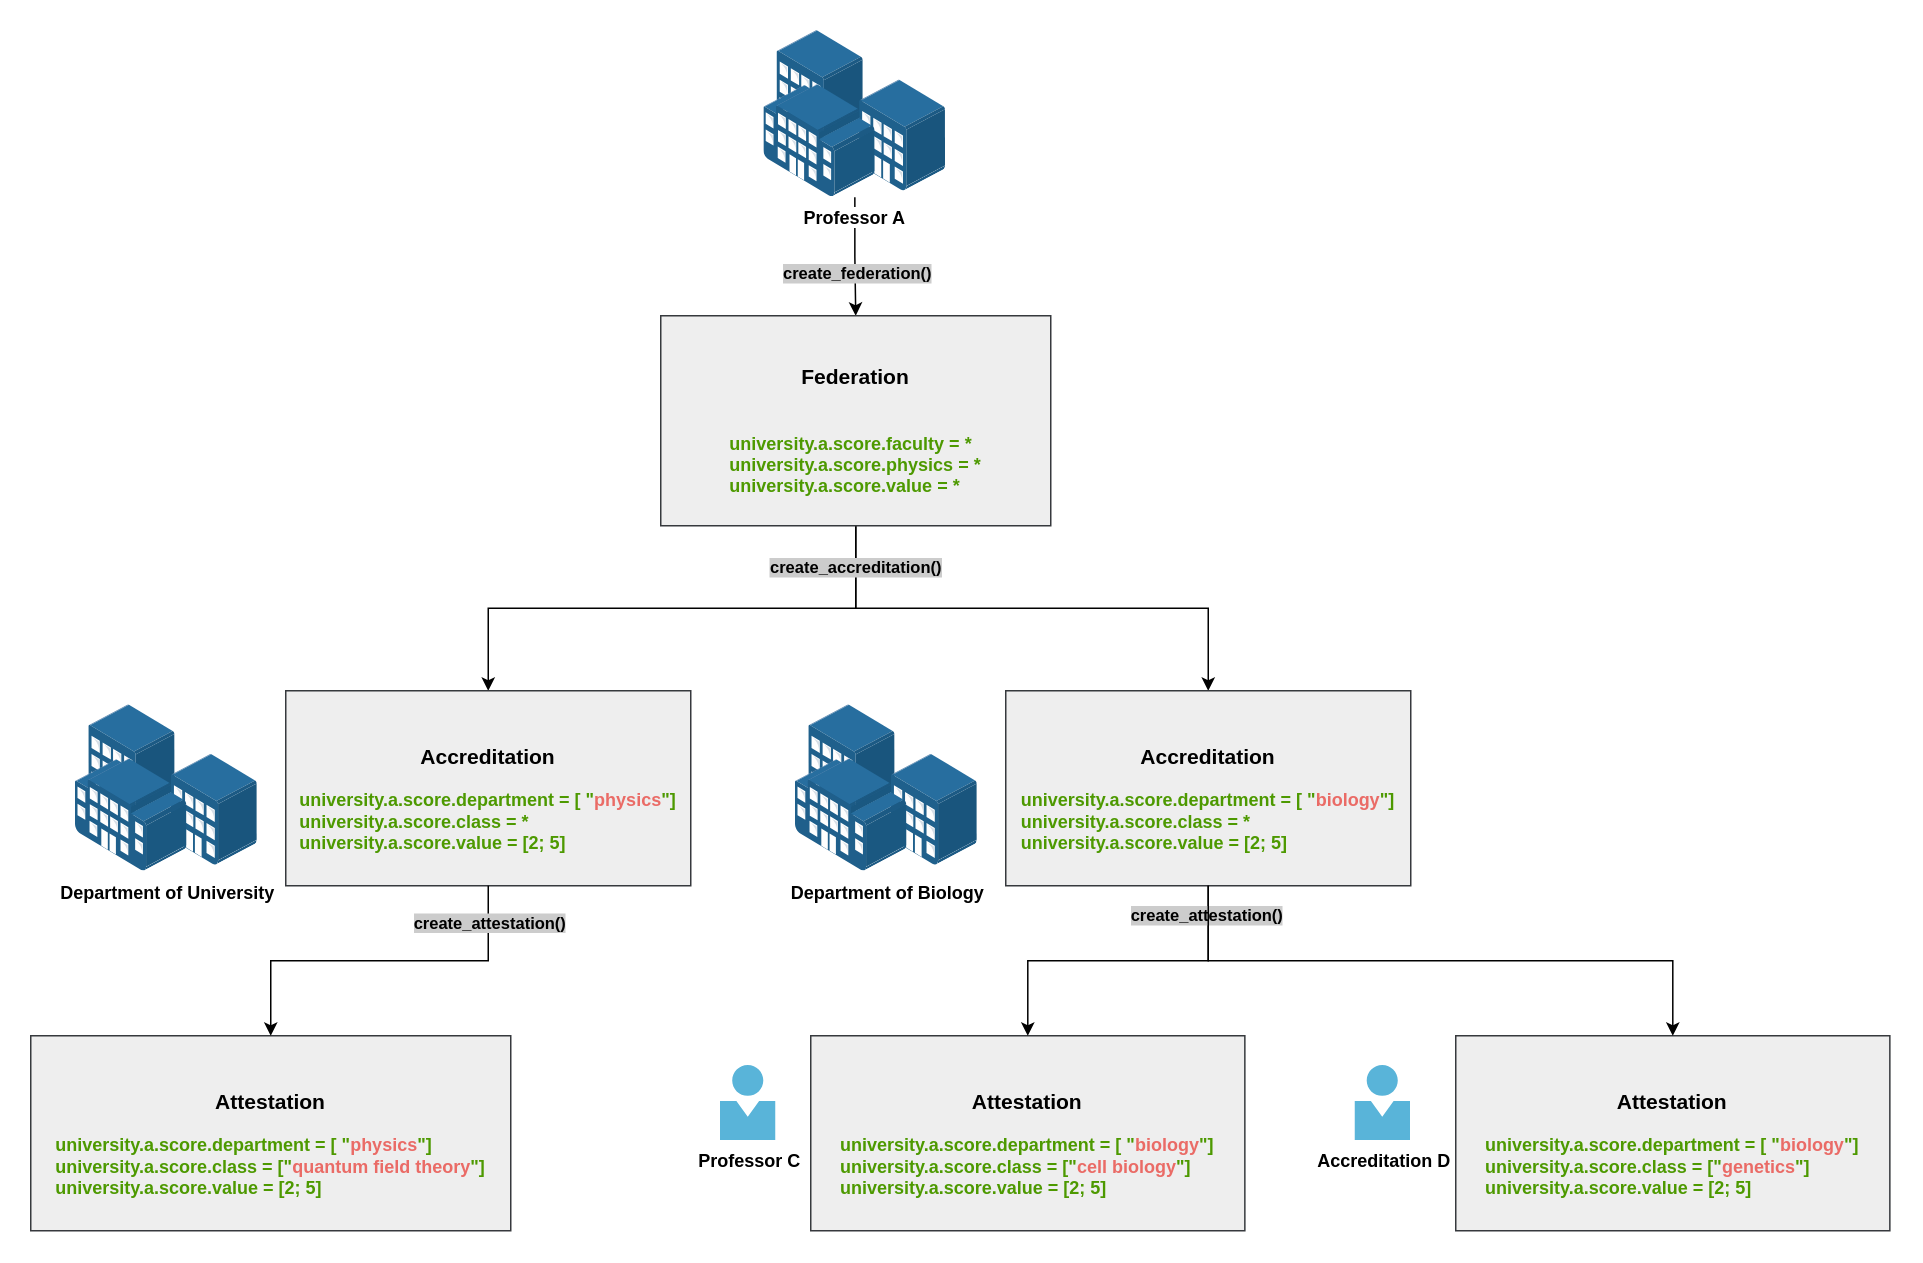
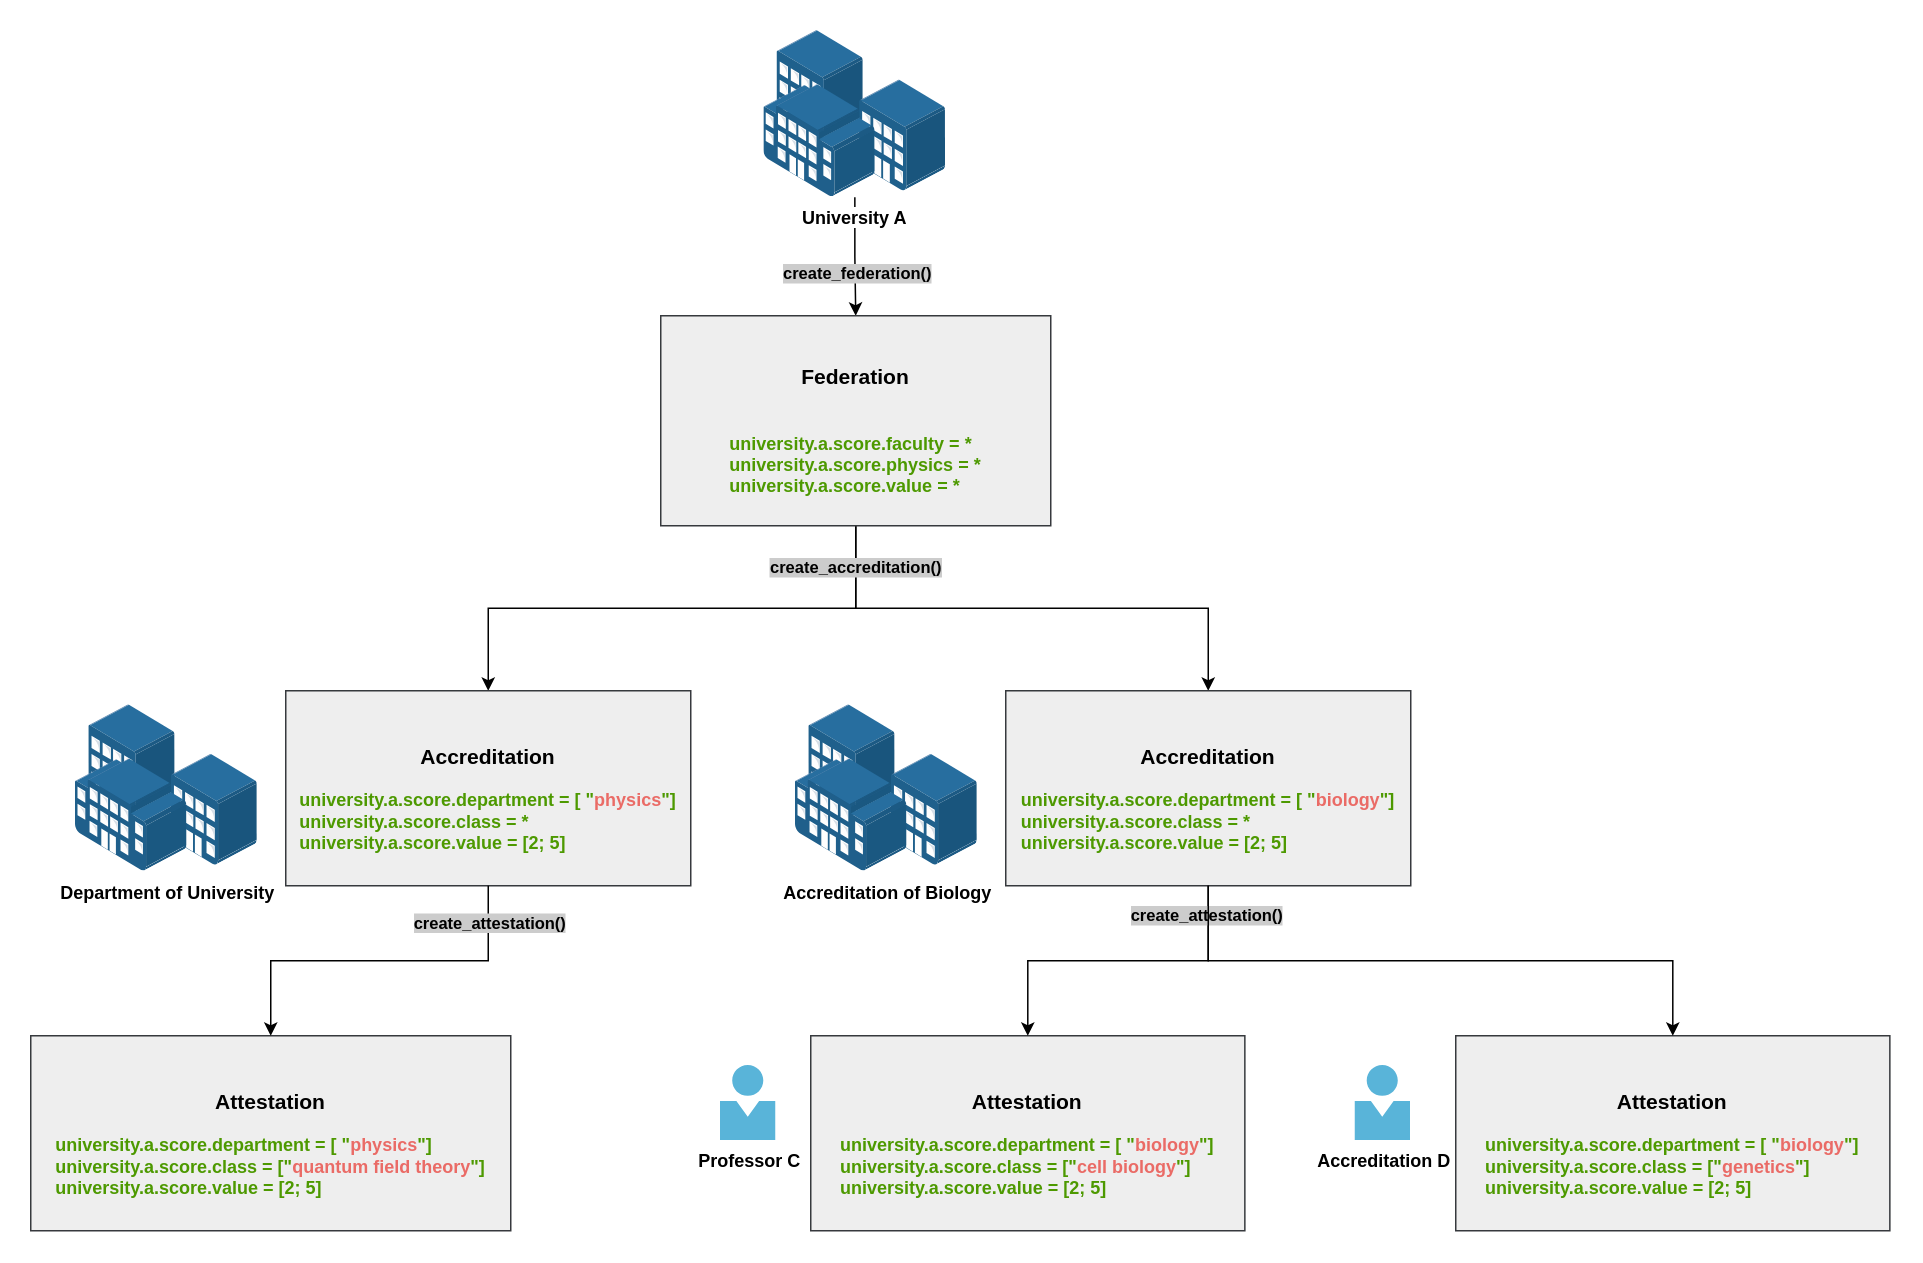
(855, 219) -> (855, 219)
(888, 894) -> (888, 894)
